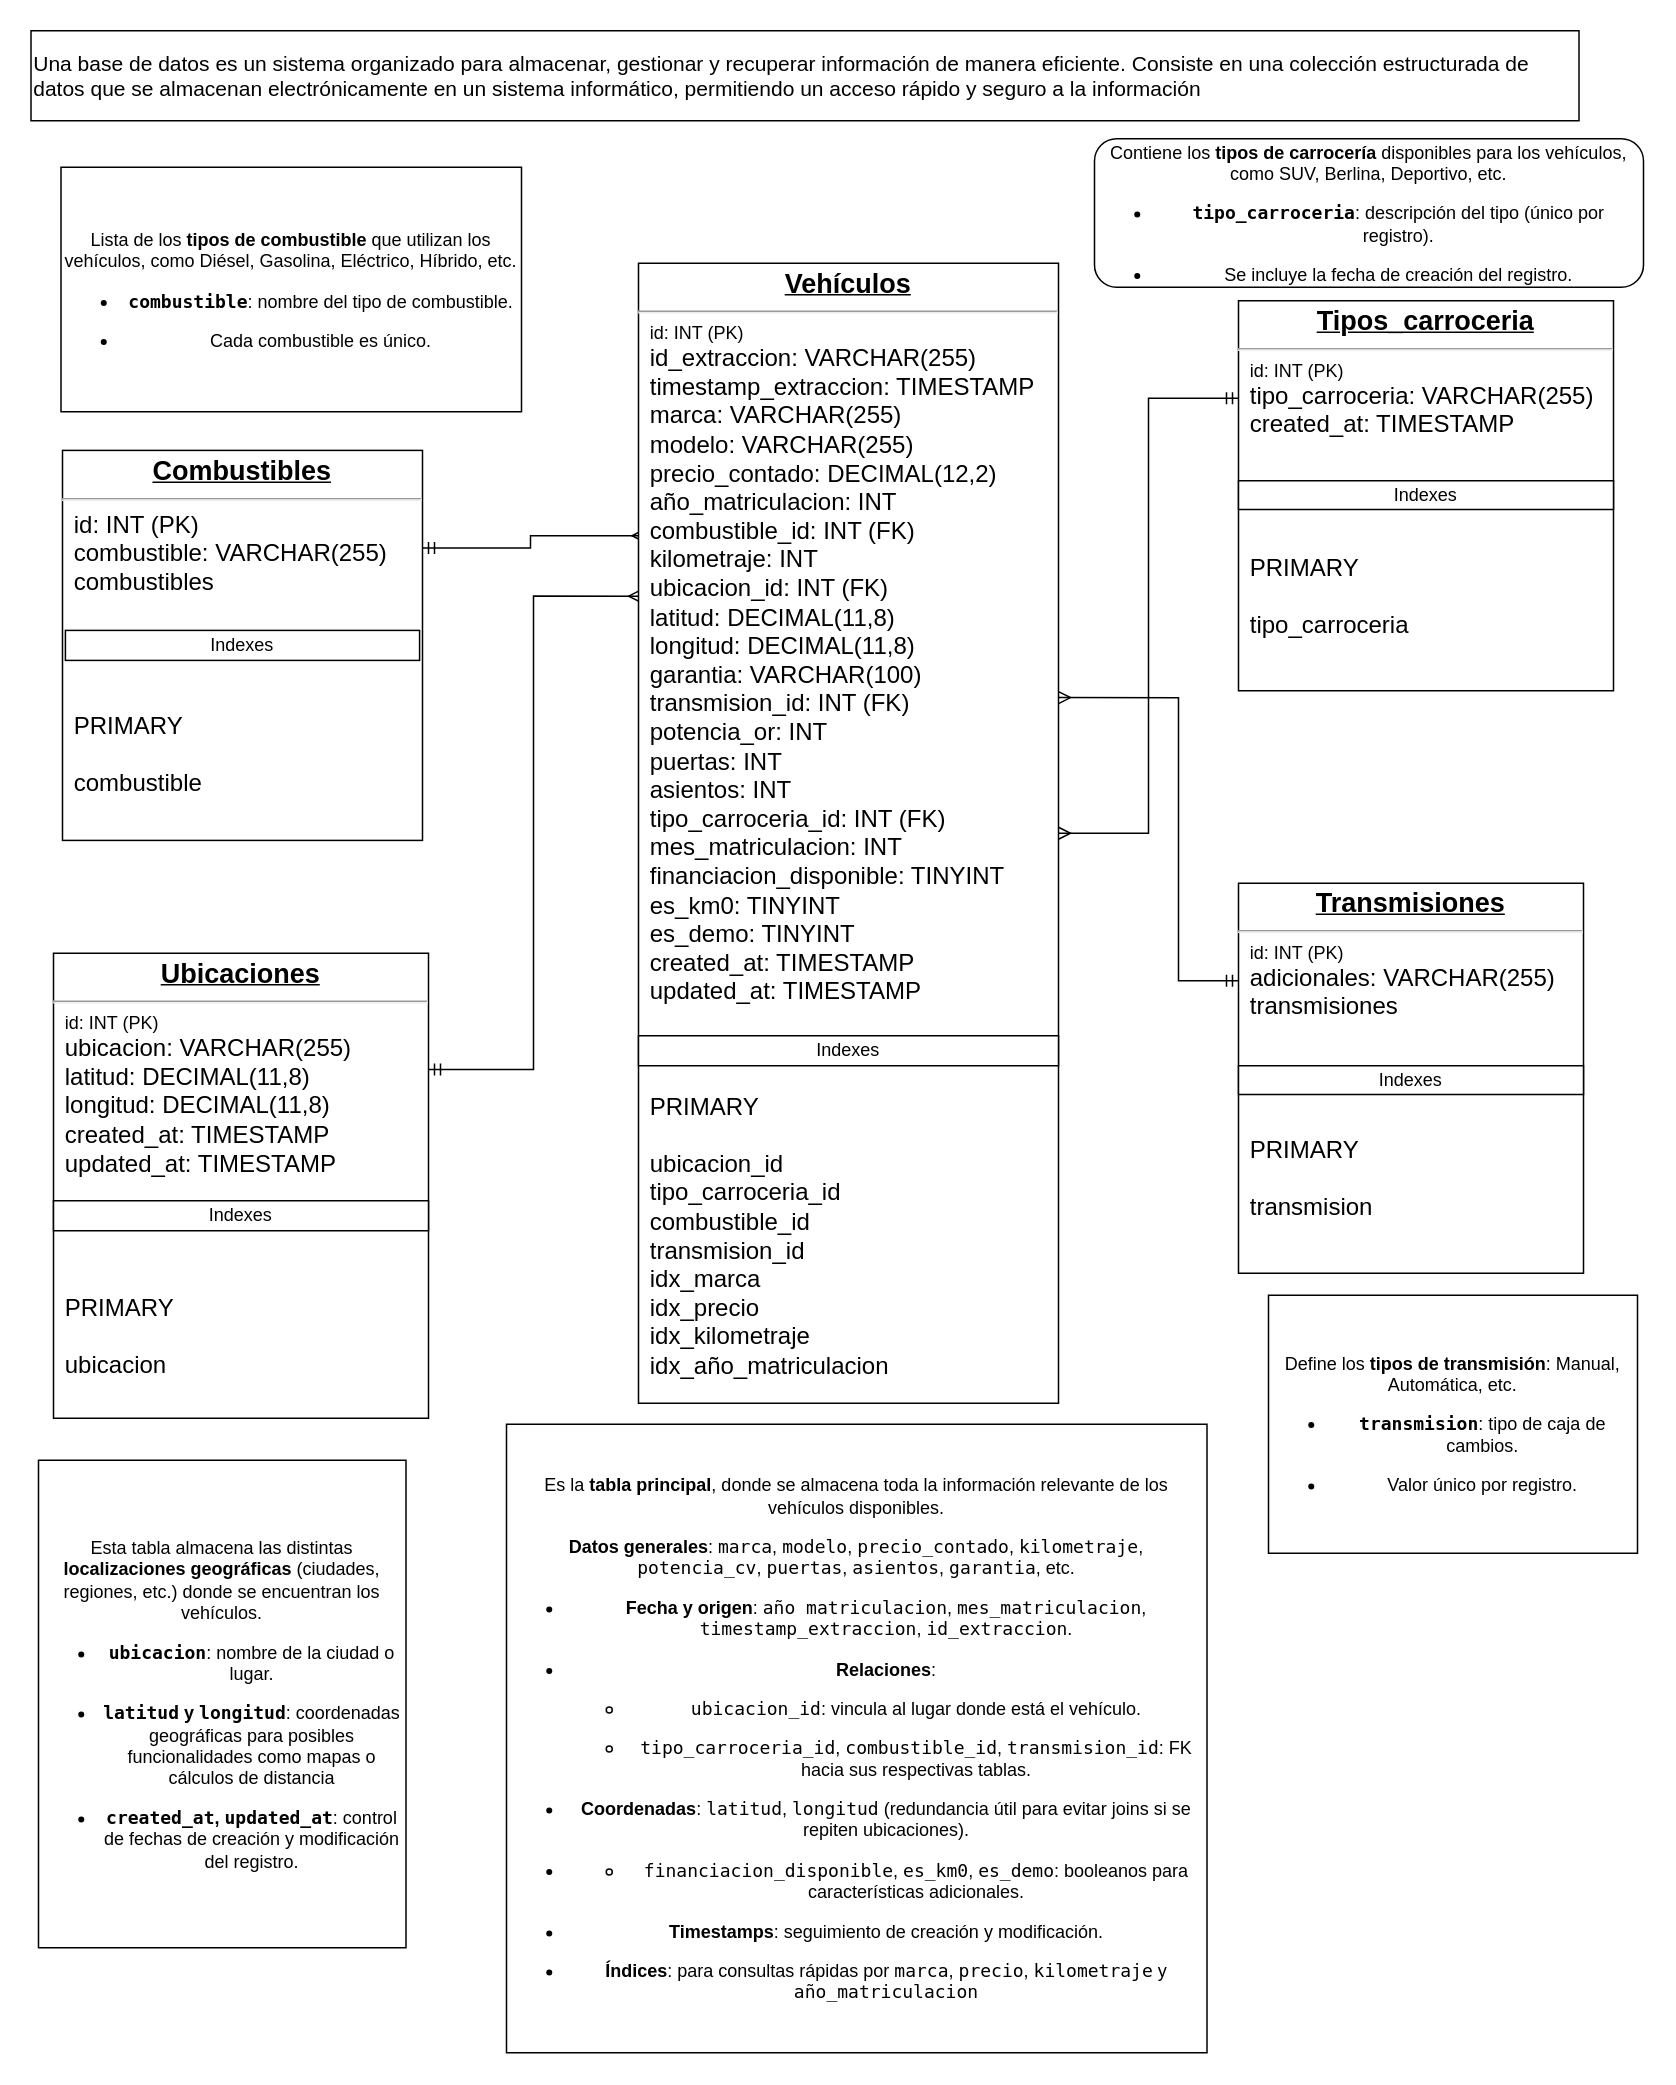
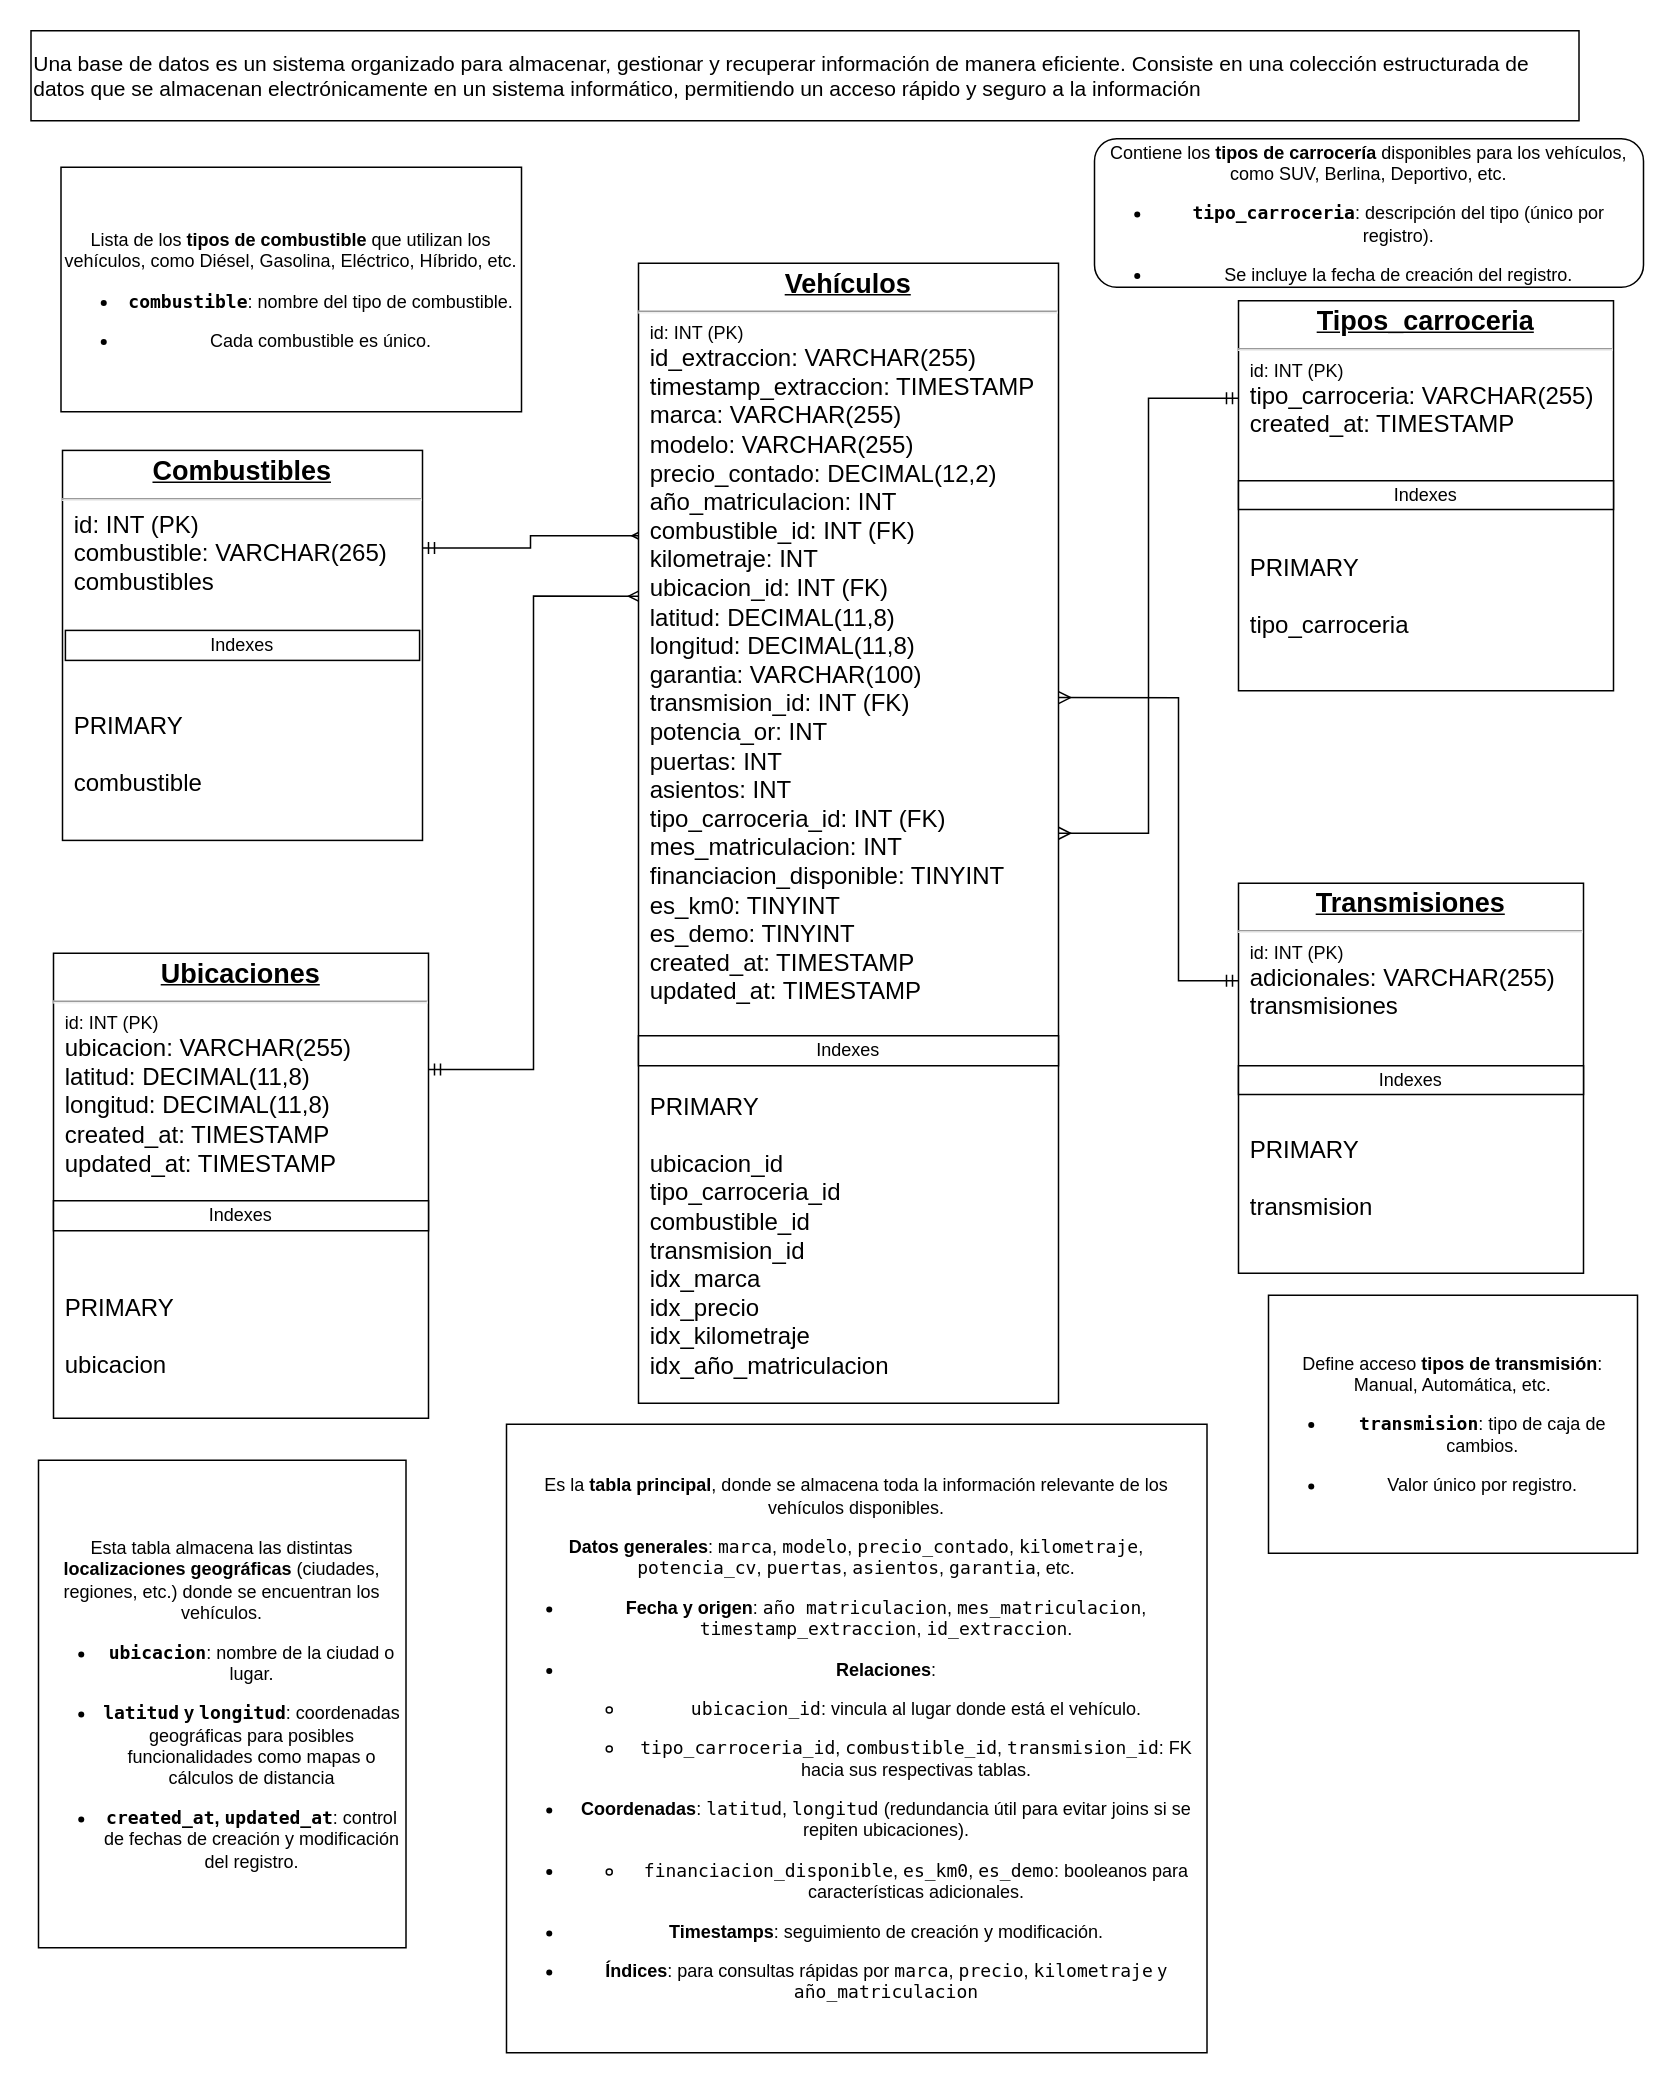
(179, 516) -> (179, 516)
(1453, 1424) -> (1453, 1424)
